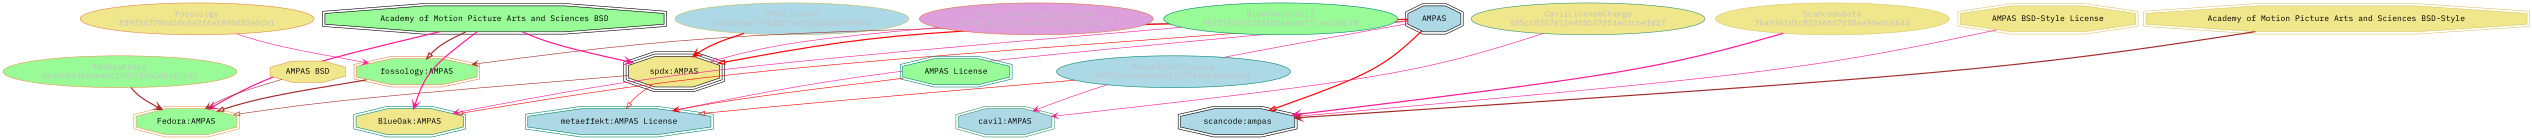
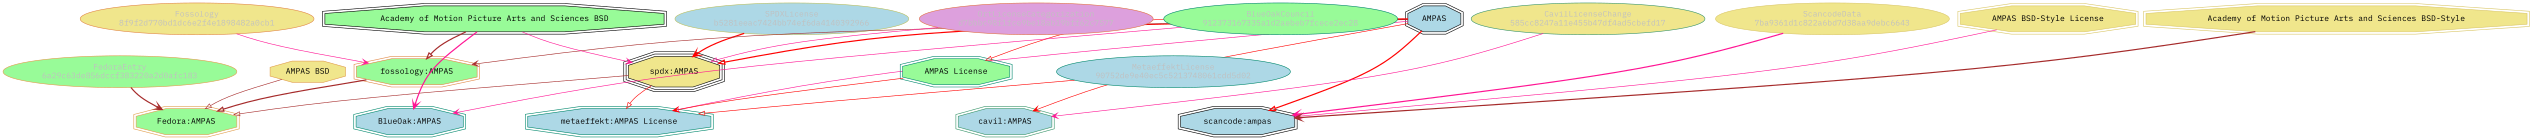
(571, 48) -> (571, 48)
(934, 56) -> (1197, 18)
(1221, 58) -> (1221, 58)
(324, 61) -> none
(245, 91) -> (245, 91)
(410, 122) -> (410, 122)
